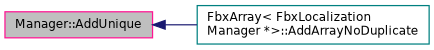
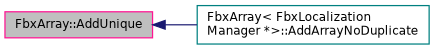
(79, 25) -> (79, 25)
